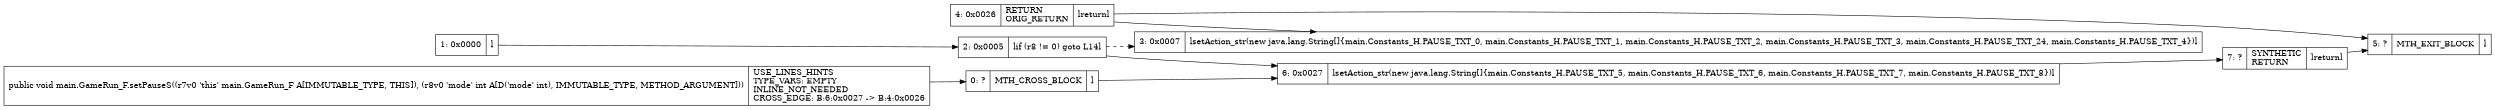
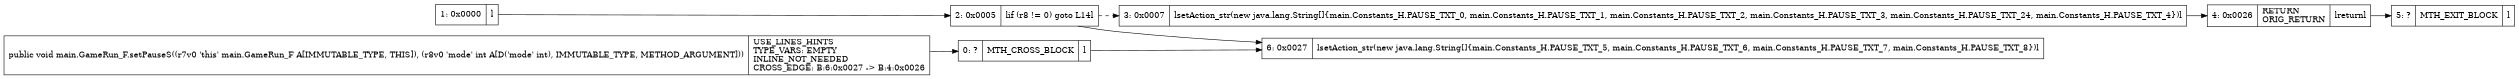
(1212, 27) -> (2194, 16)
(2285, 58) -> none
